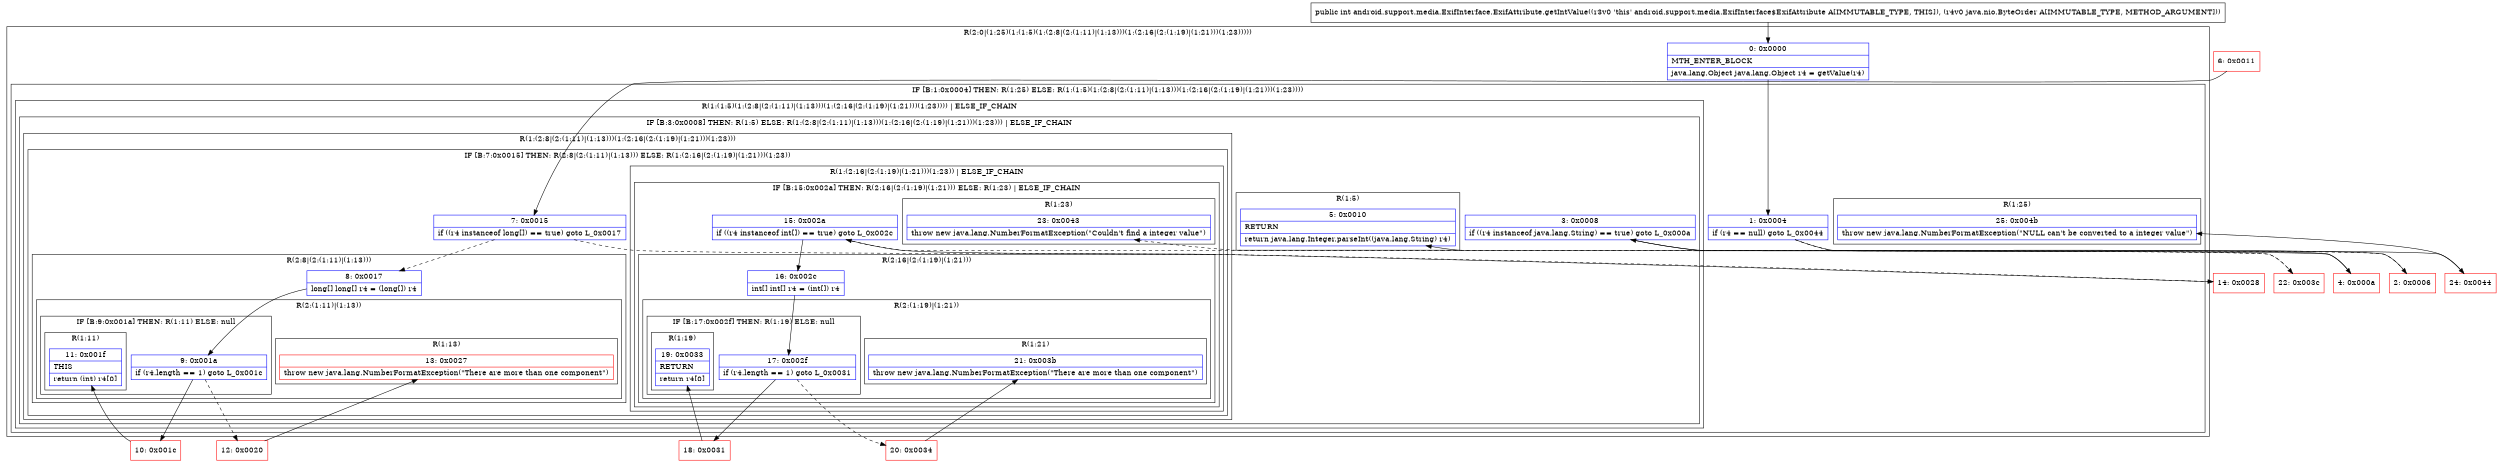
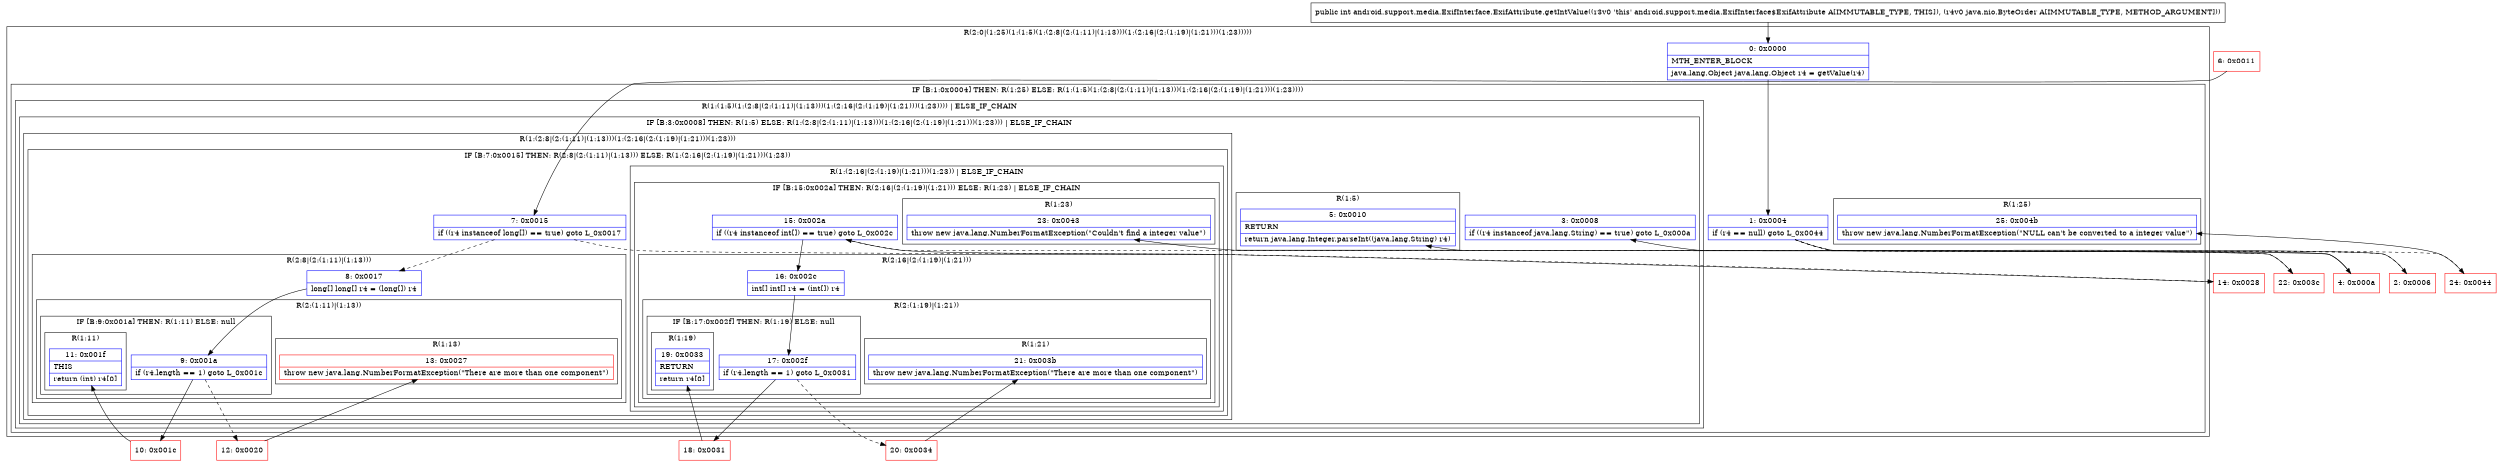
(1992, 250) -> (2073, 251)
(1720, 251) -> (1720, 251)
(2130, 251) -> (2130, 251)
